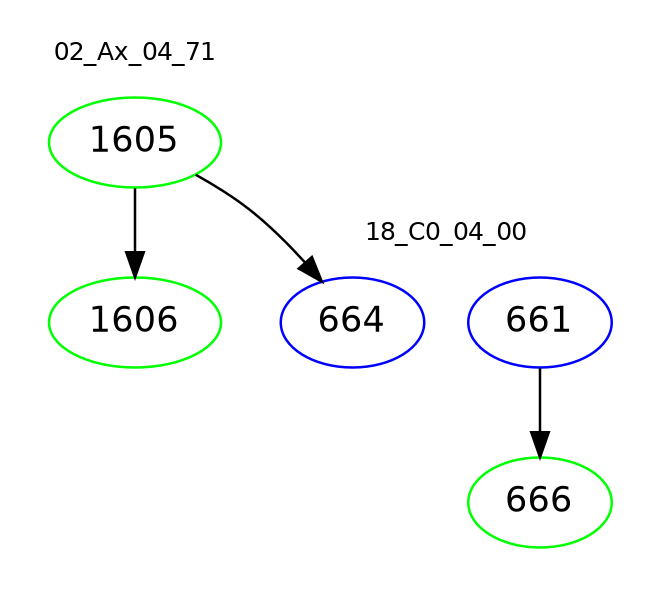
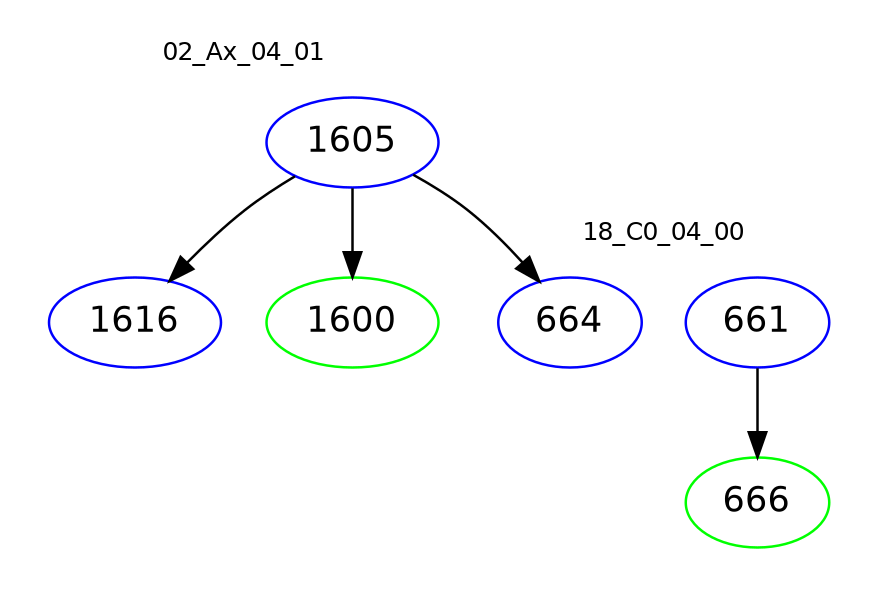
(135, 54) -> (244, 54)
(135, 142) -> (352, 142)
(135, 322) -> (352, 322)
none -> (135, 322)
